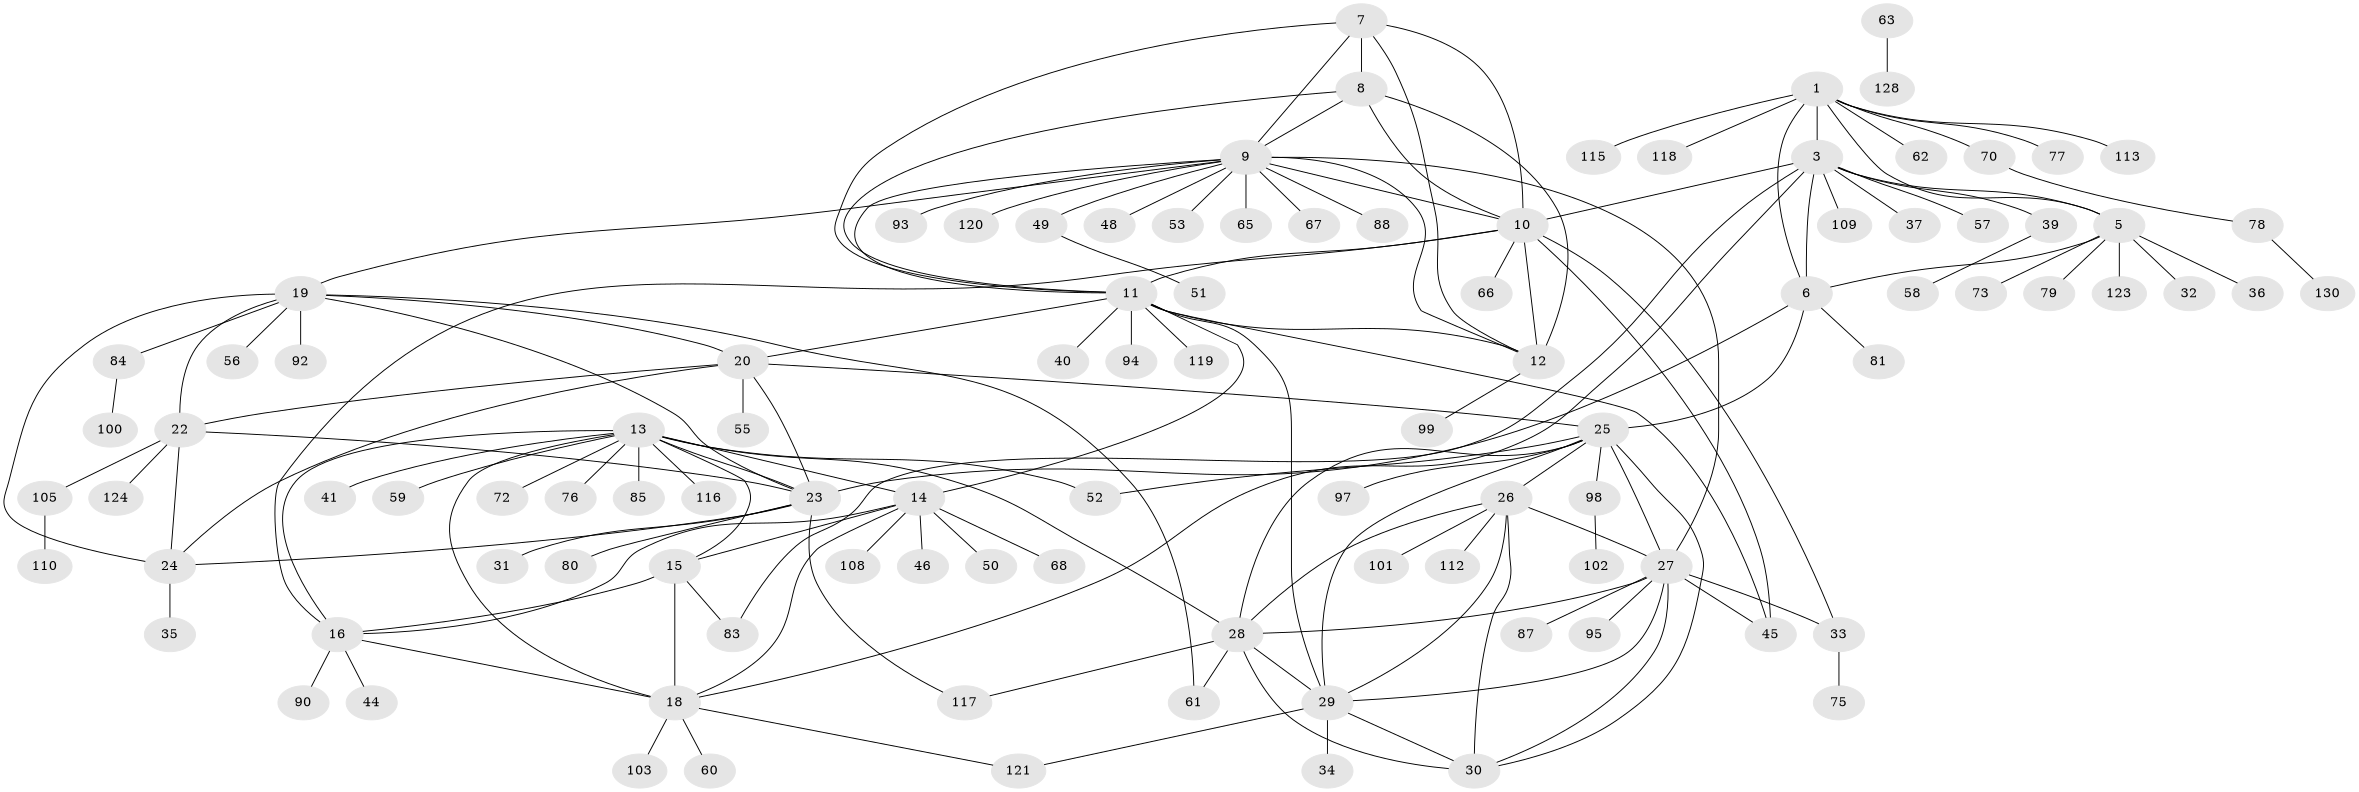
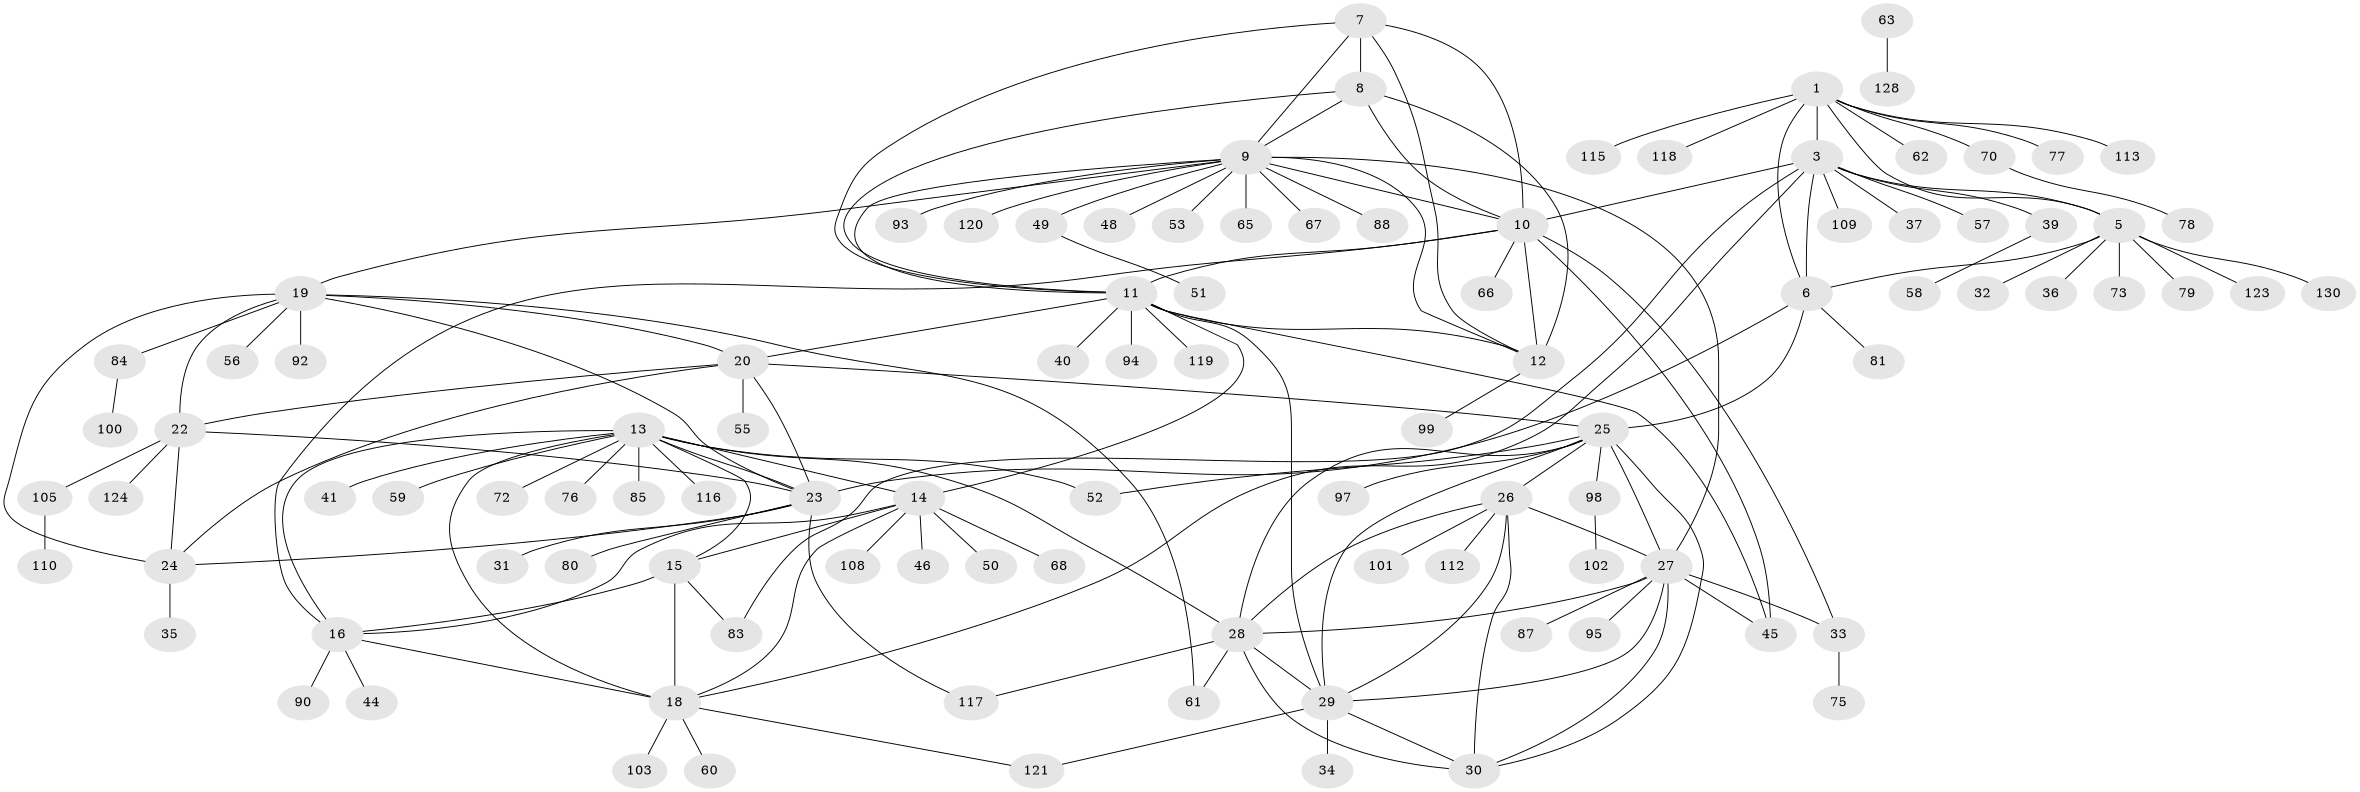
(2293, 259) -> (2223, 260)
